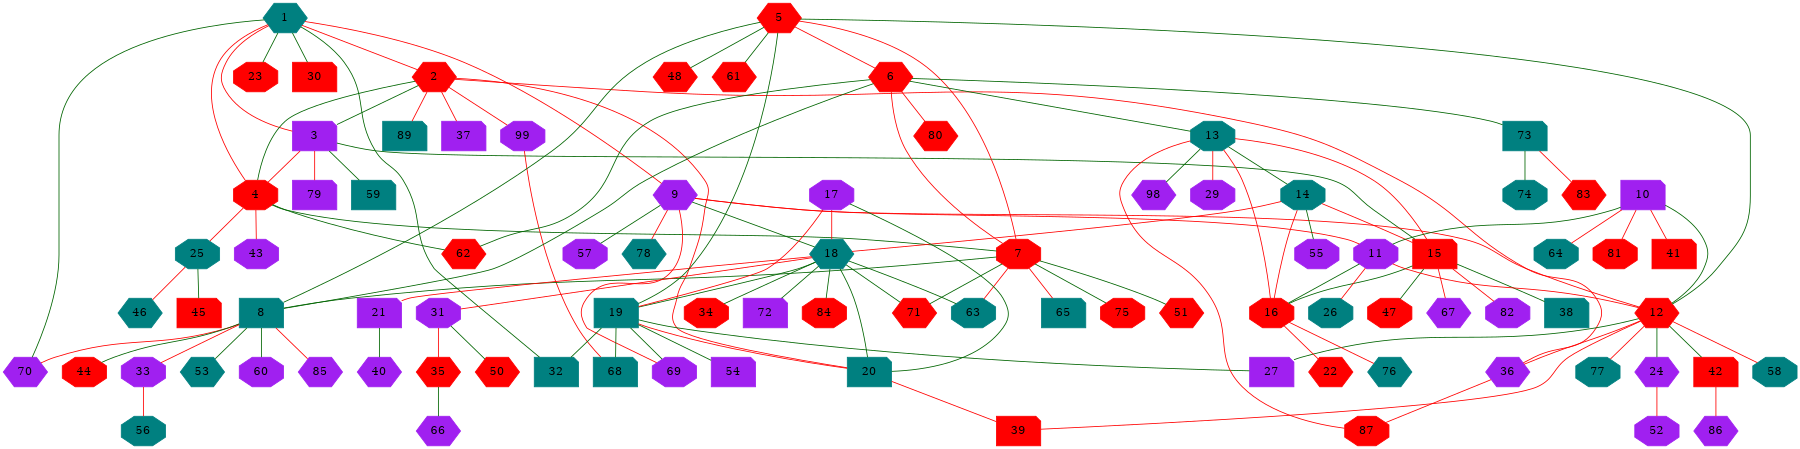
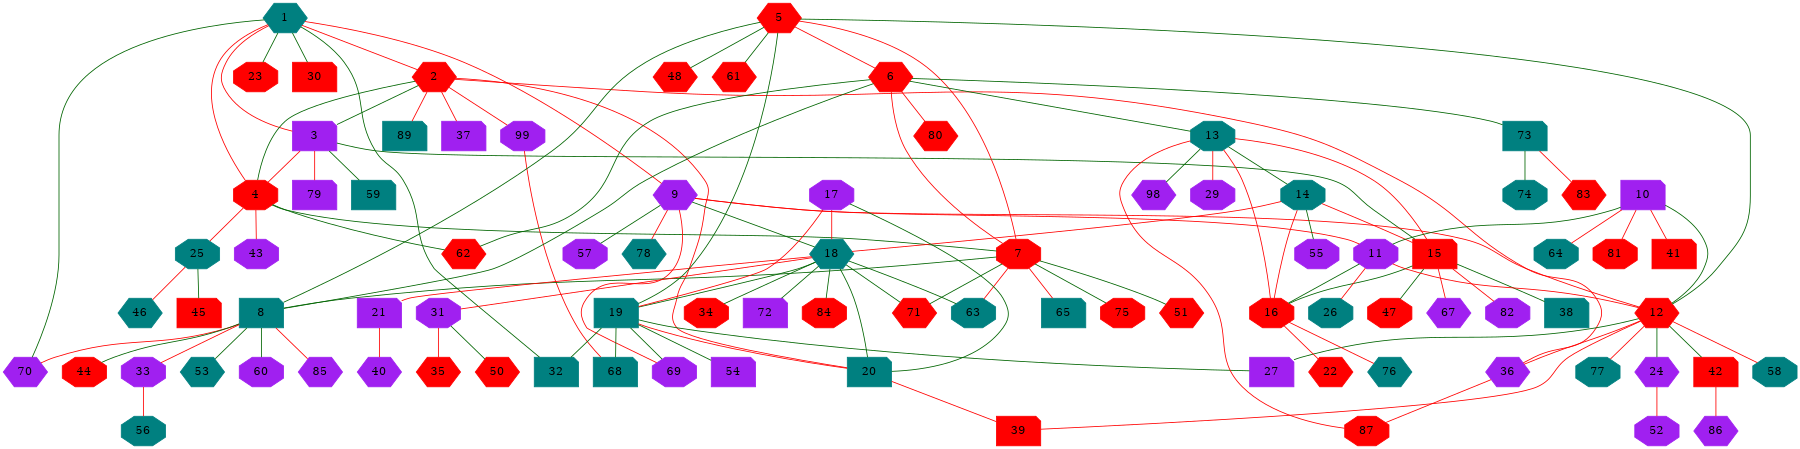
(379, 343) -> (379, 343)
(438, 431) -> none
